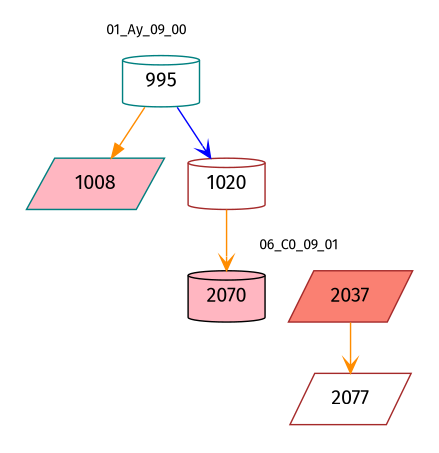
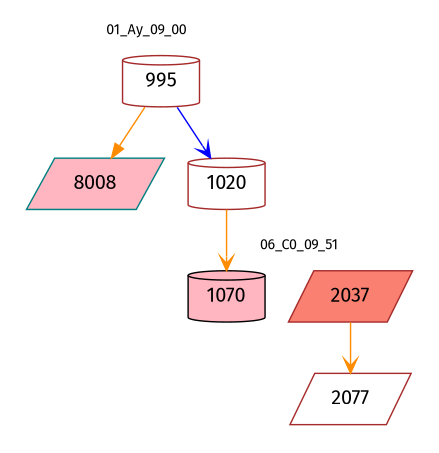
(161, 81) -> (161, 81)
(95, 184) -> (95, 184)
(299, 246) -> (299, 246)
(227, 296) -> (227, 296)
